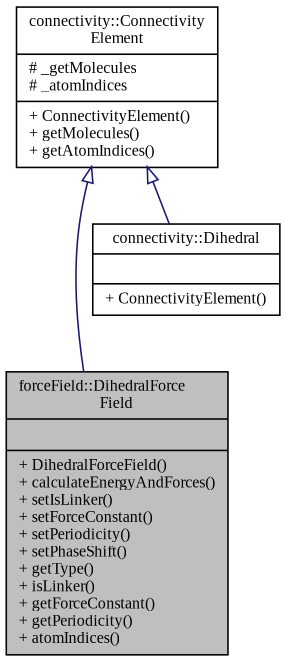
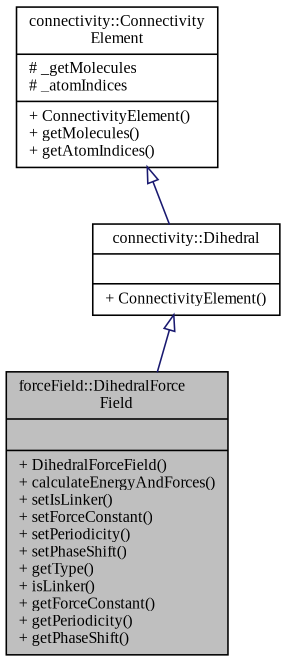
(76, 277) -> (163, 351)
(69, 638) -> (74, 638)
